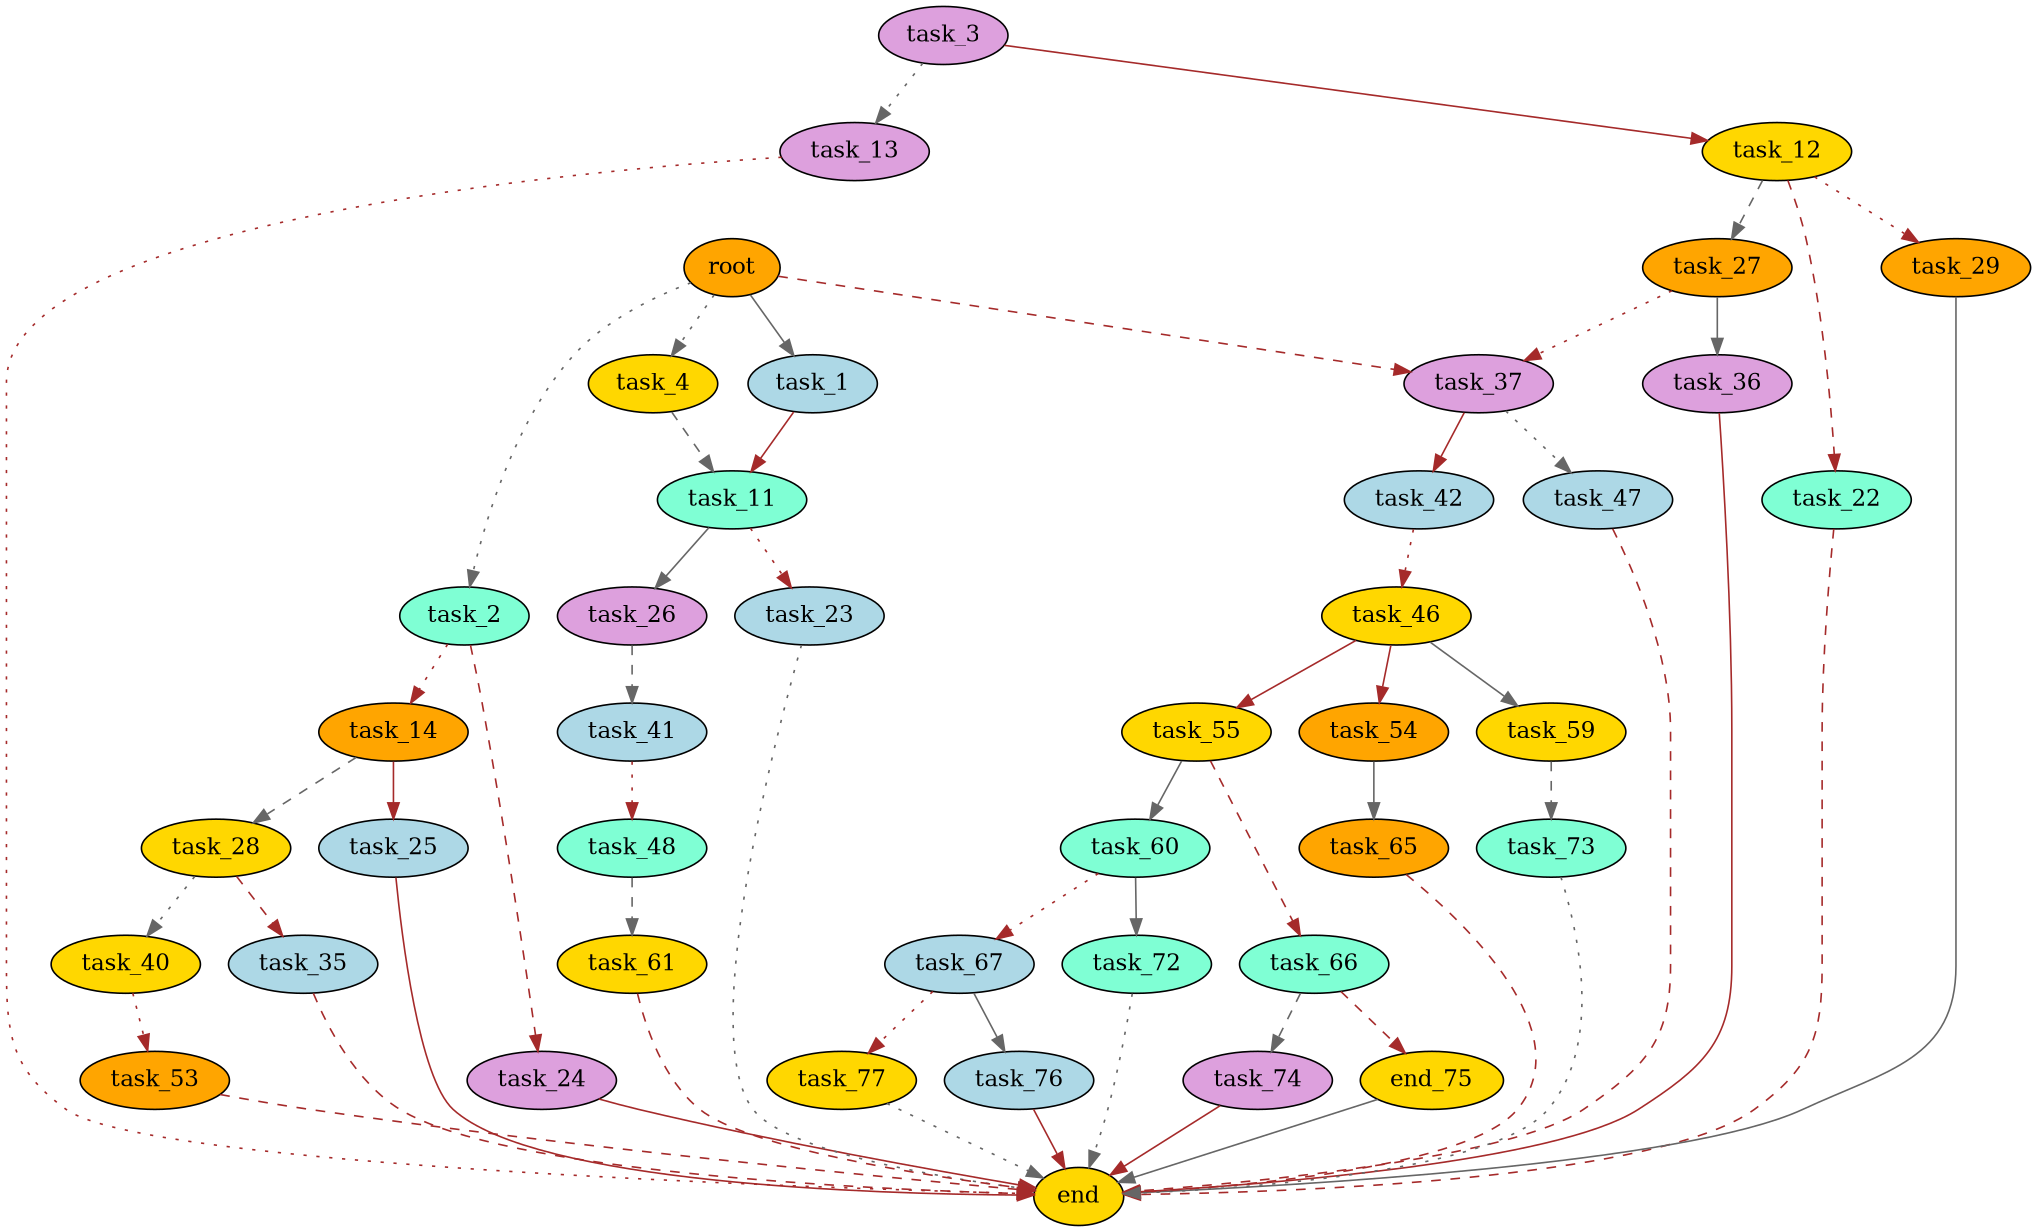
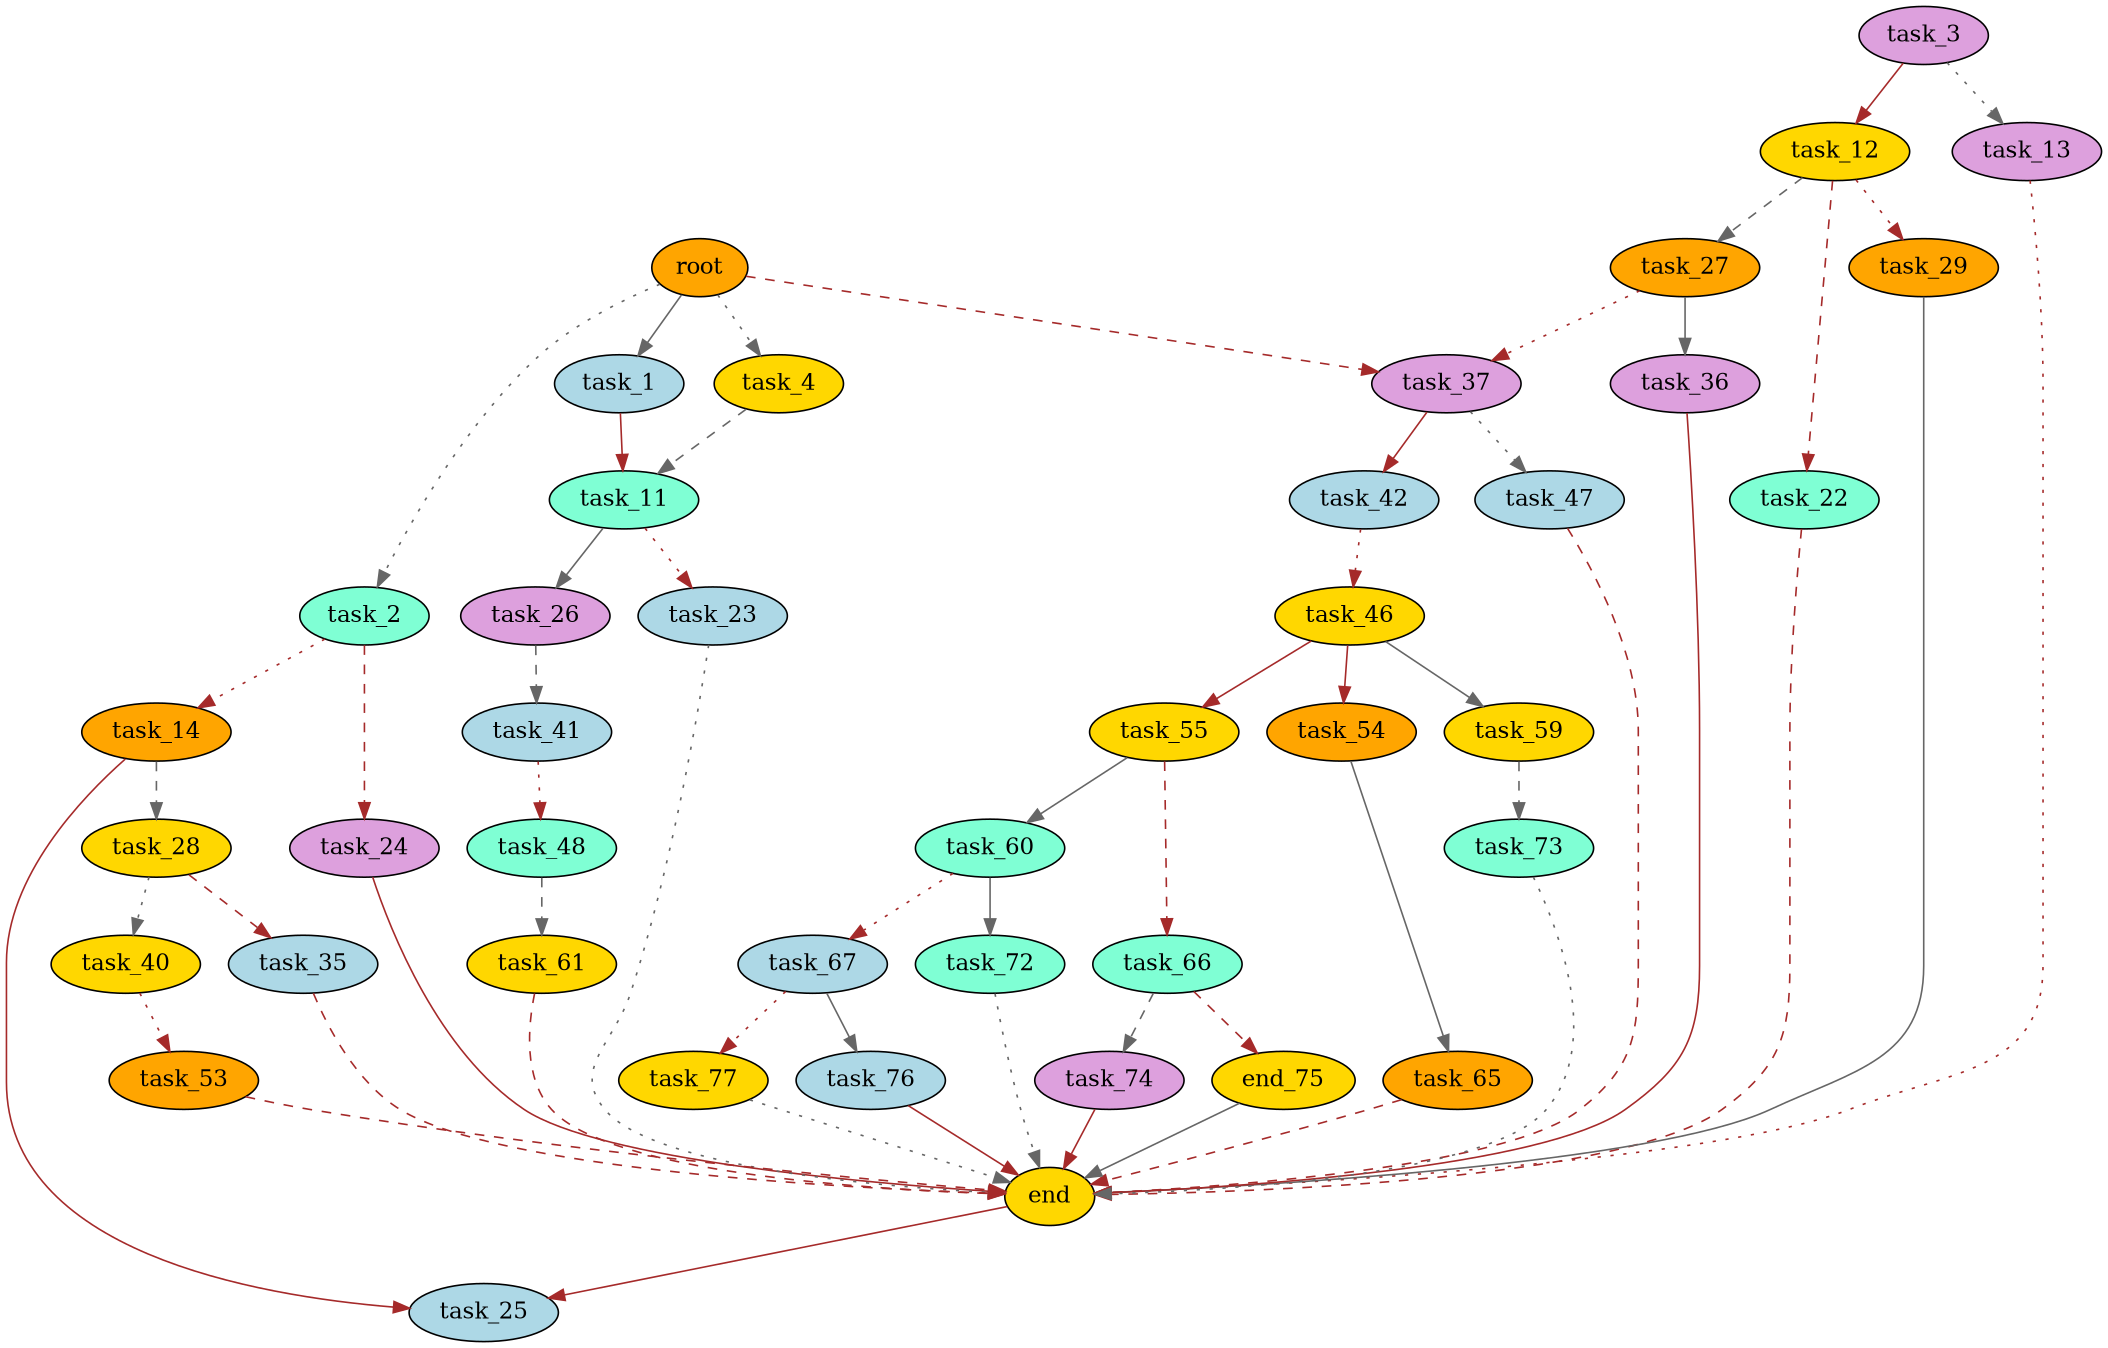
(457, 1112) -> (786, 1251)
